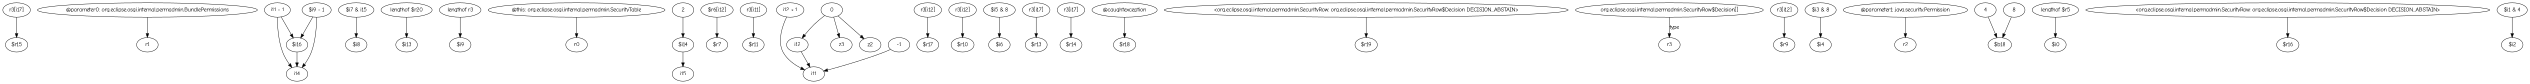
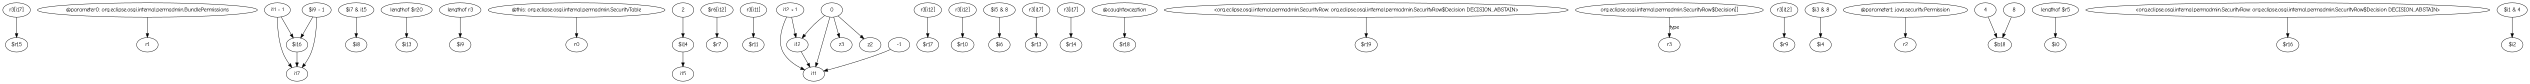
none -> (793, 25)
none -> (823, 40)
(297, 74) -> (297, 74)
